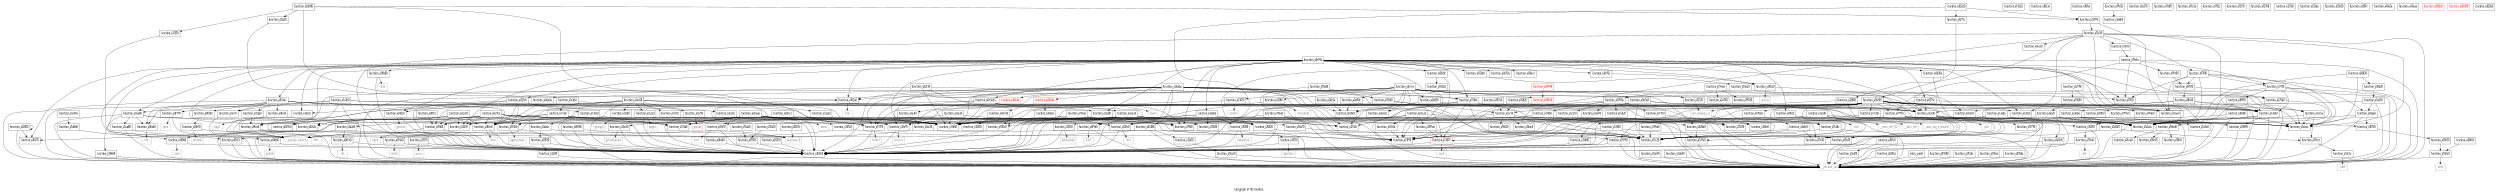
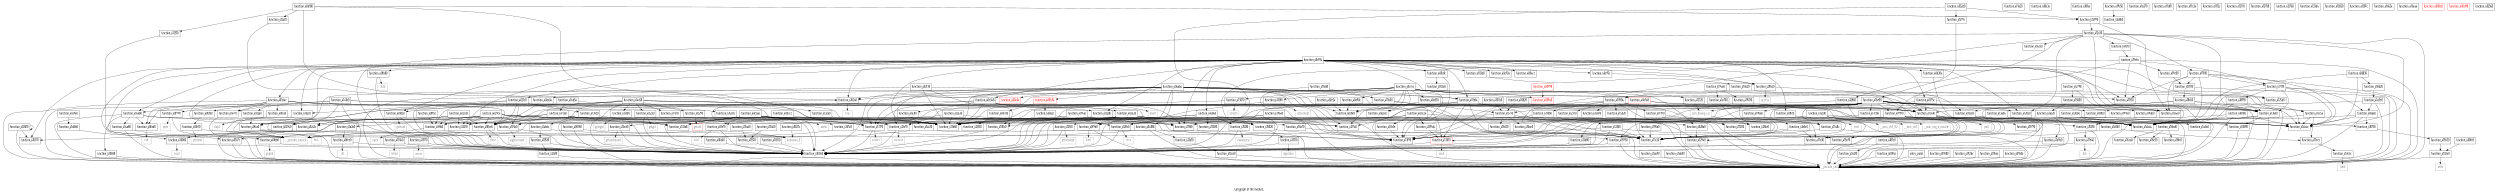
(1640, 100) -> (1640, 100)
(1504, 121) -> (1050, 126)
(2279, 122) -> (2065, 120)
(1757, 136) -> (1777, 128)
